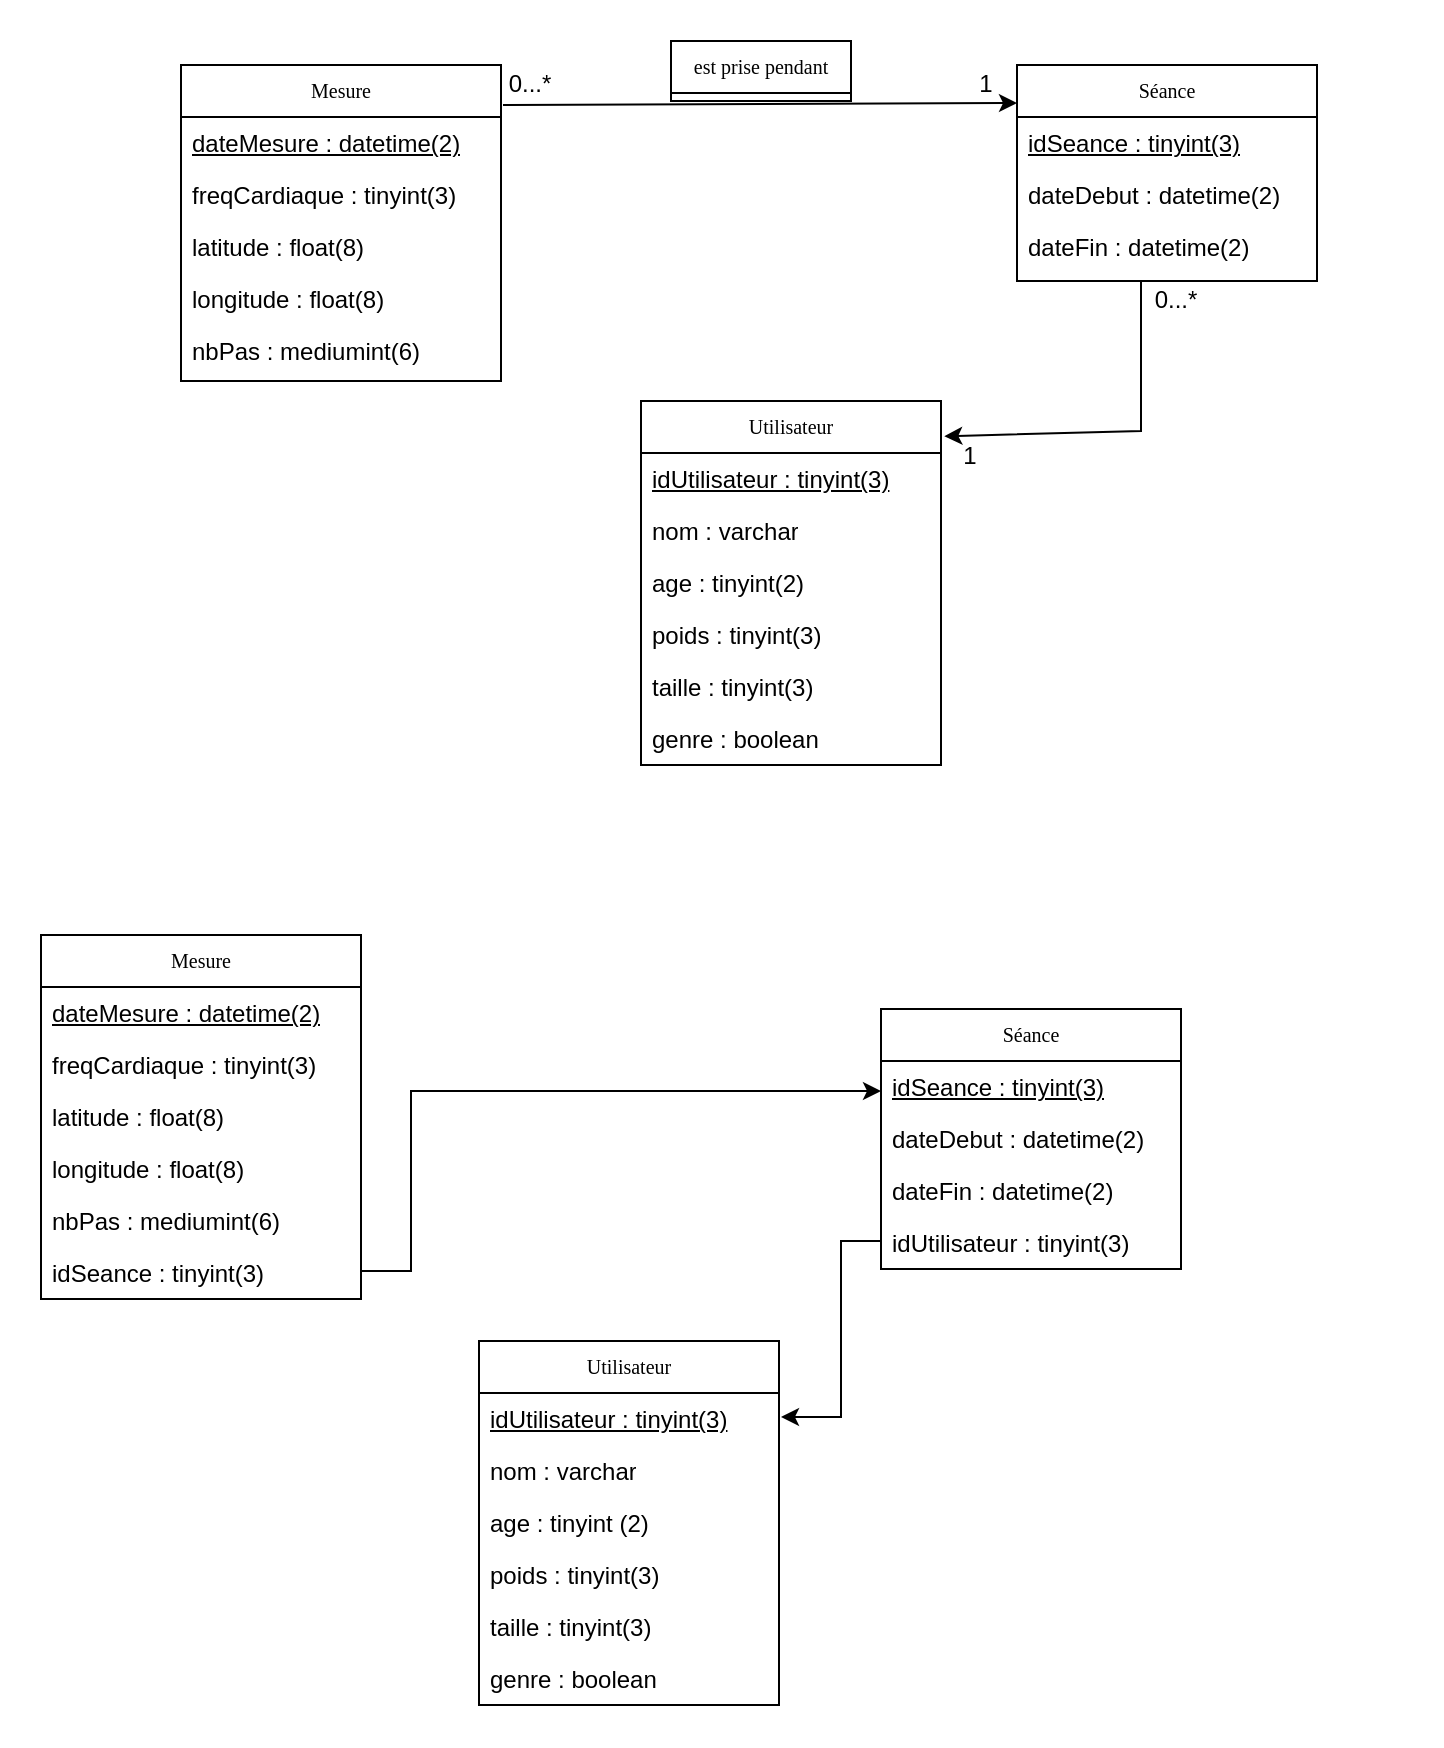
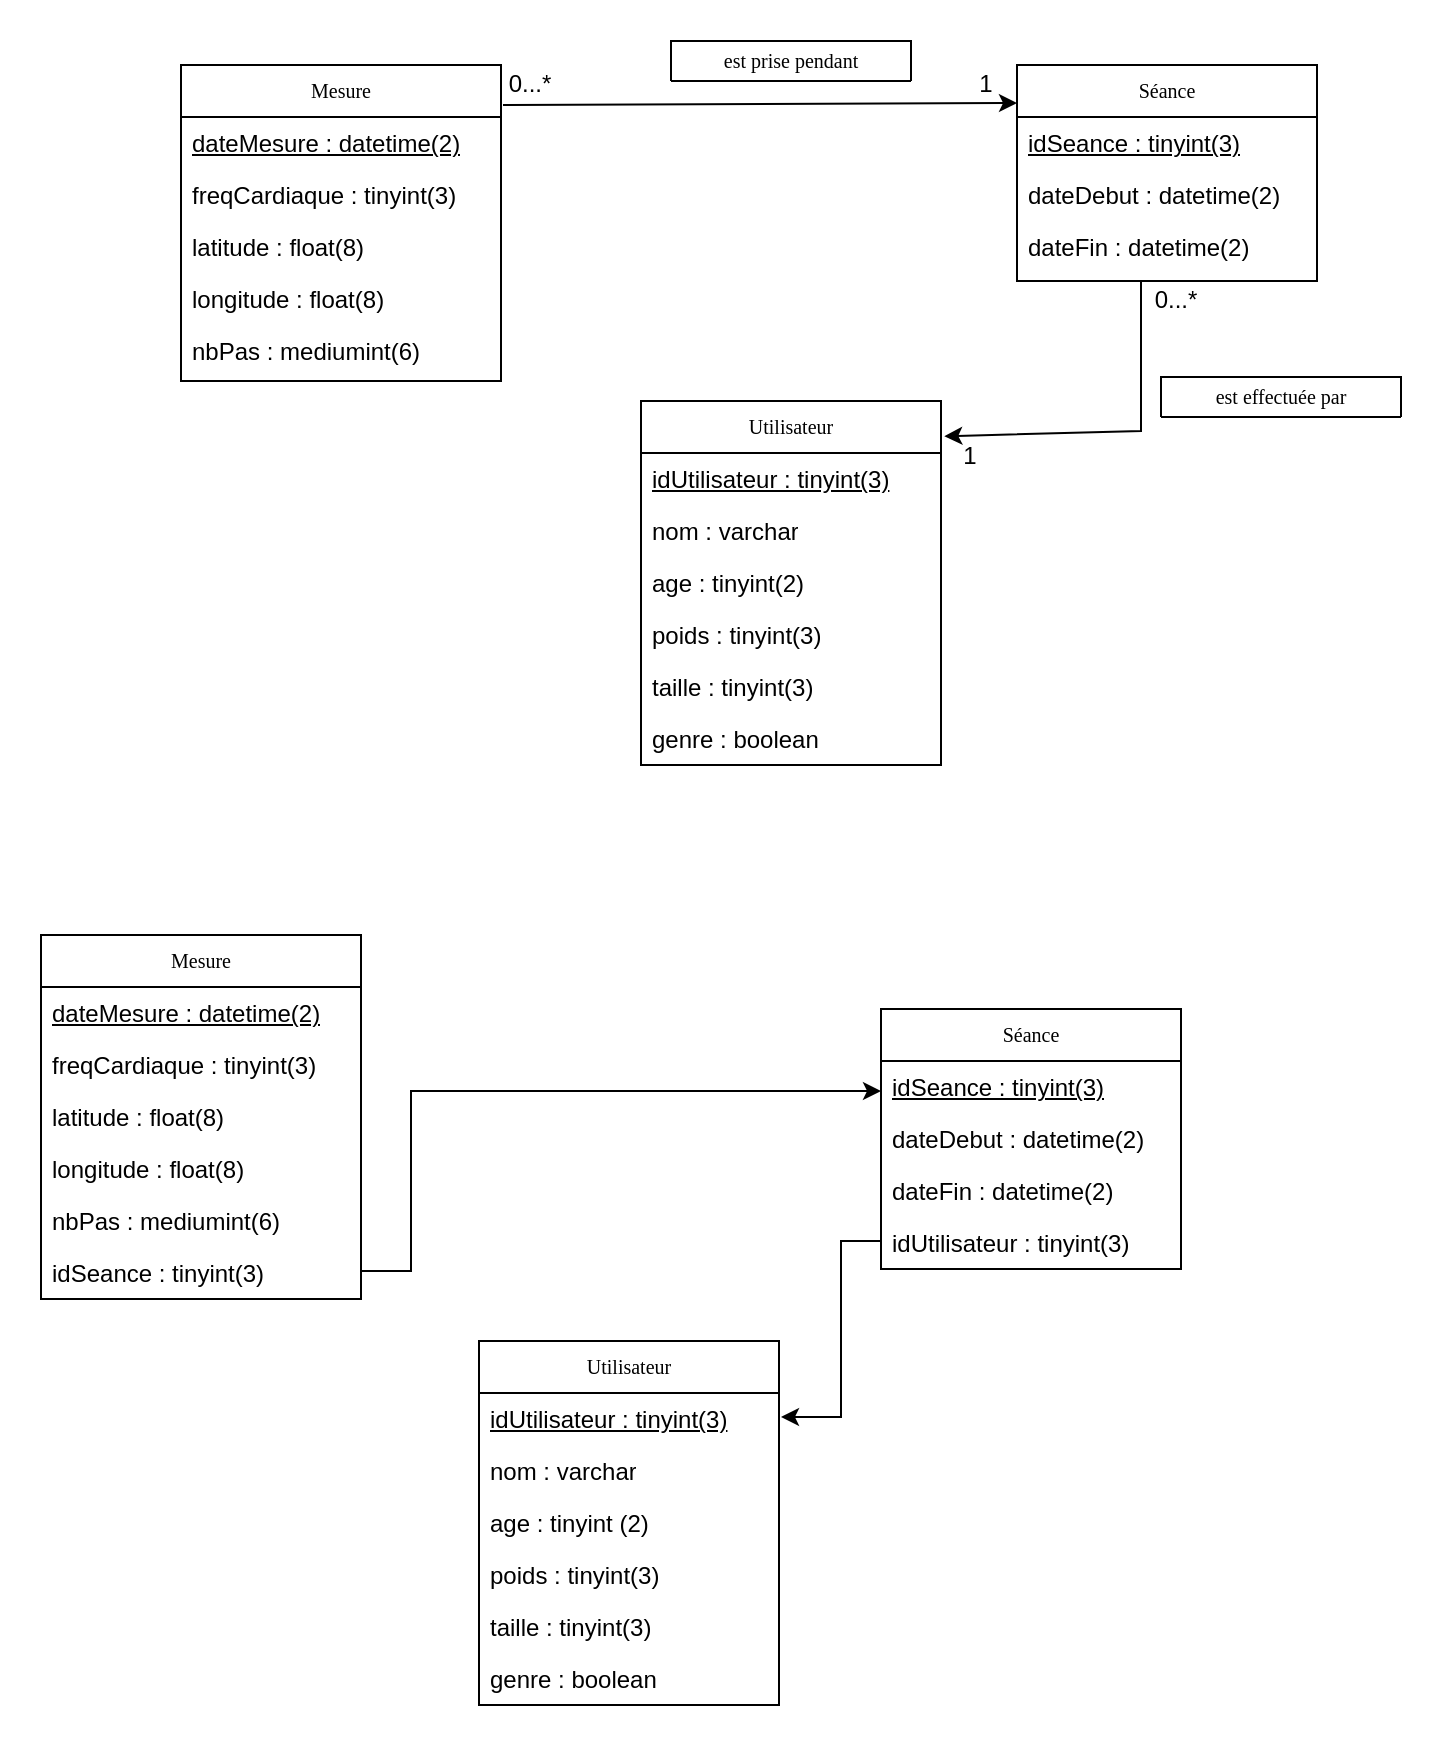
(761, 71) -> (791, 61)
none -> (1281, 397)
